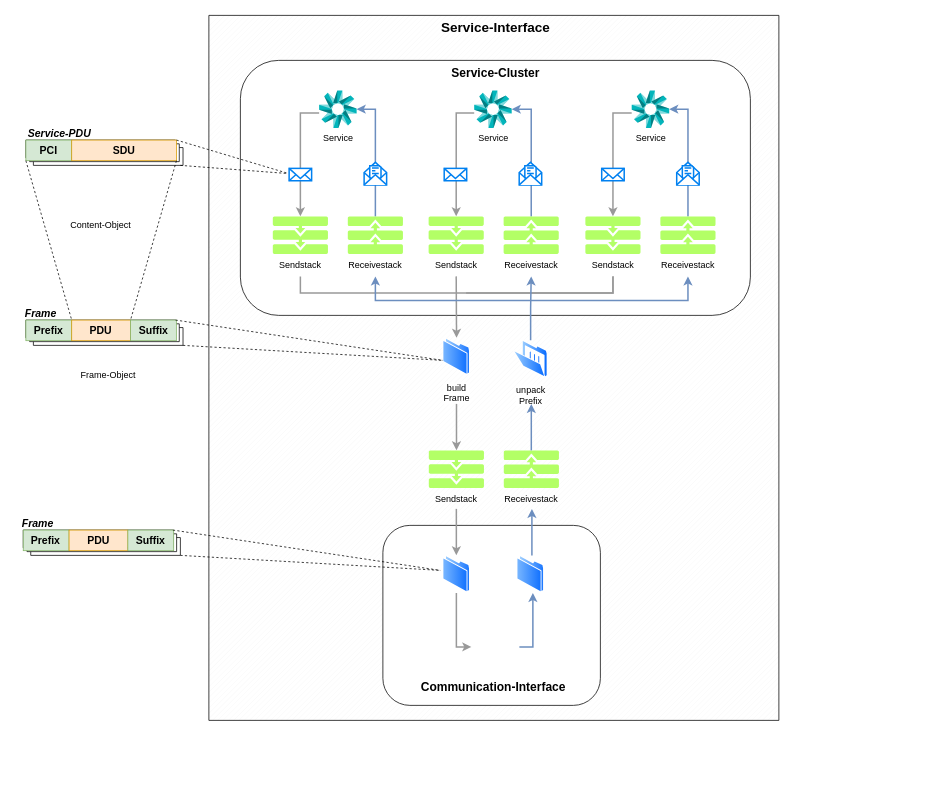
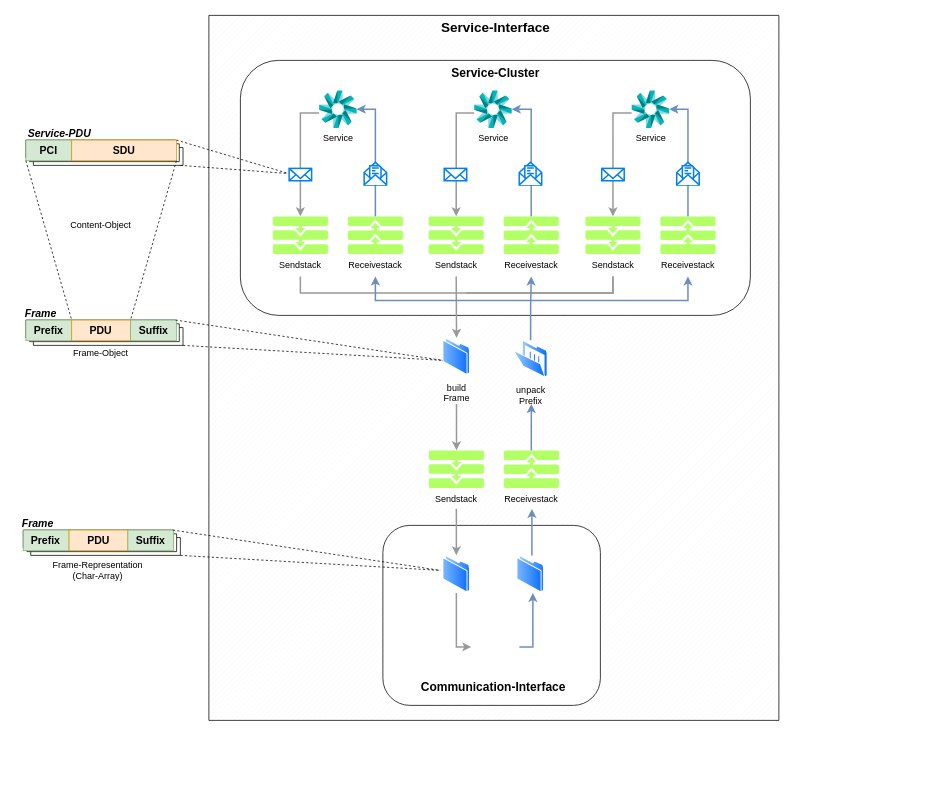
(108, 375) -> (101, 353)
none -> (98, 570)
